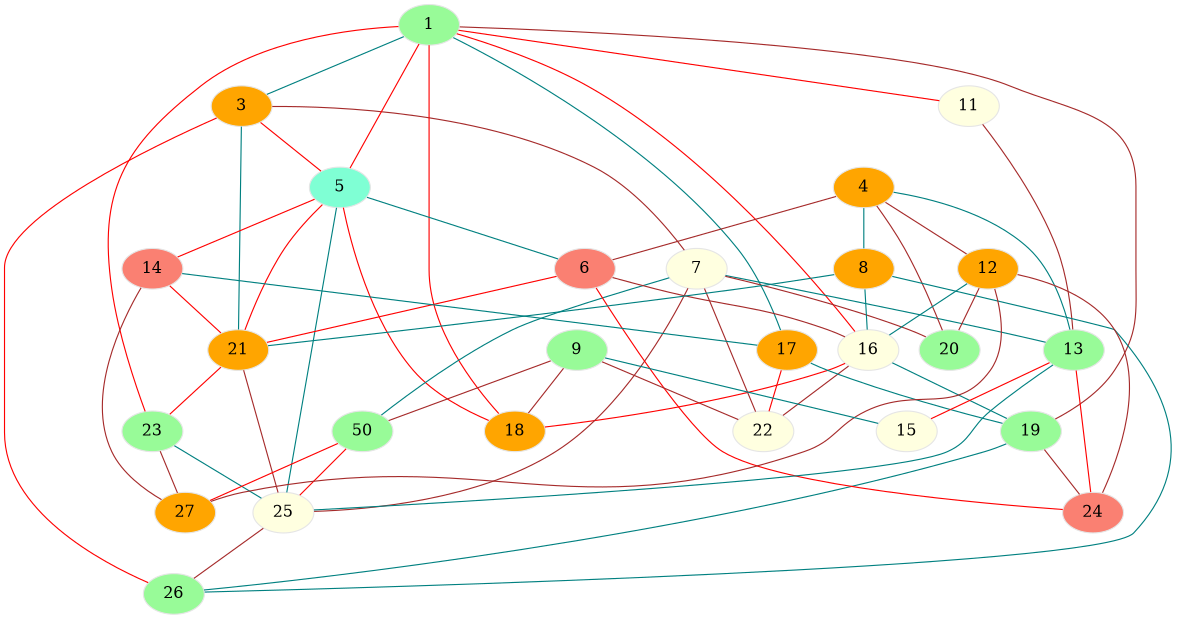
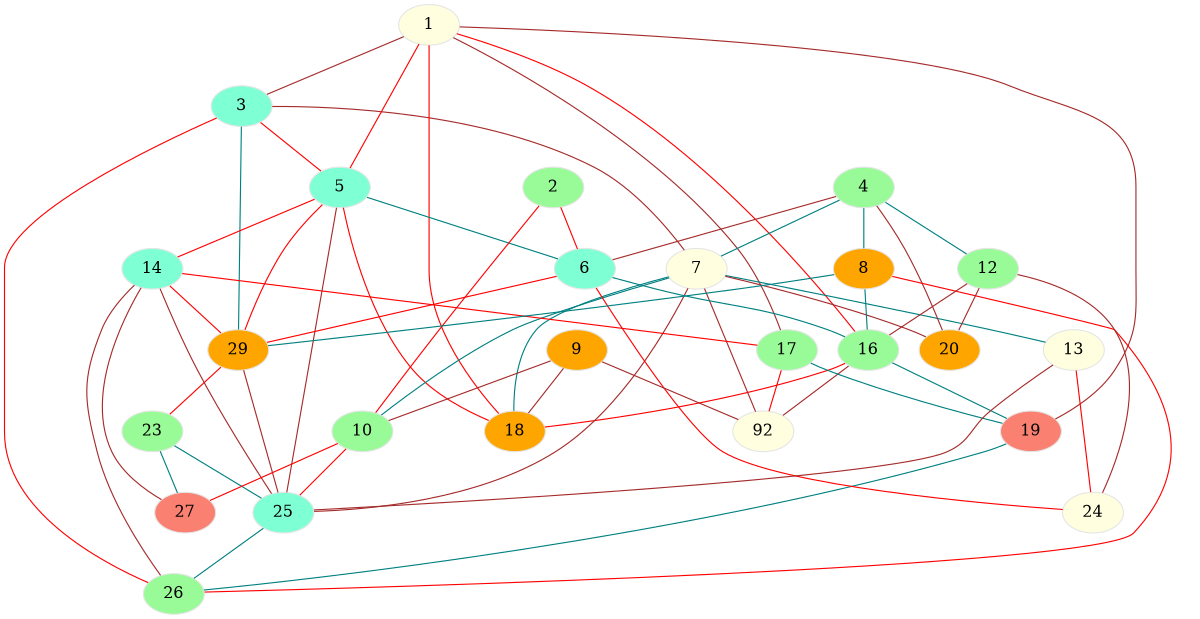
(429, 25) -> (429, 25)
(335, 66) -> (335, 66)
(242, 106) -> (242, 106)
(969, 106) -> none
(145, 139) -> none
(643, 157) -> (643, 157)
none -> (553, 187)
(864, 187) -> (864, 187)
(926, 228) -> (926, 228)
(1006, 232) -> (780, 228)
(152, 269) -> (152, 269)
(585, 269) -> (585, 269)
(988, 269) -> (988, 269)
(940, 302) -> (940, 302)
(730, 305) -> (730, 305)
(470, 309) -> (470, 309)
none -> (541, 326)
(238, 350) -> (238, 350)
(312, 350) -> (312, 350)
(577, 350) -> (577, 350)
(787, 350) -> (787, 350)
(868, 350) -> (868, 350)
(950, 350) -> (950, 350)
(1074, 350) -> (1074, 350)
none -> (211, 394)
(362, 431) -> (362, 431)
(763, 431) -> (763, 431)
(907, 431) -> none
(1031, 431) -> (1031, 431)
none -> (92, 432)
(169, 472) -> (169, 472)
(1062, 472) -> none
(721, 474) -> none
(720, 483) -> (700, 484)
(185, 513) -> (185, 513)
(283, 513) -> (283, 513)
(1093, 513) -> (1093, 513)
(229, 553) -> (229, 553)
(899, 564) -> (899, 564)
